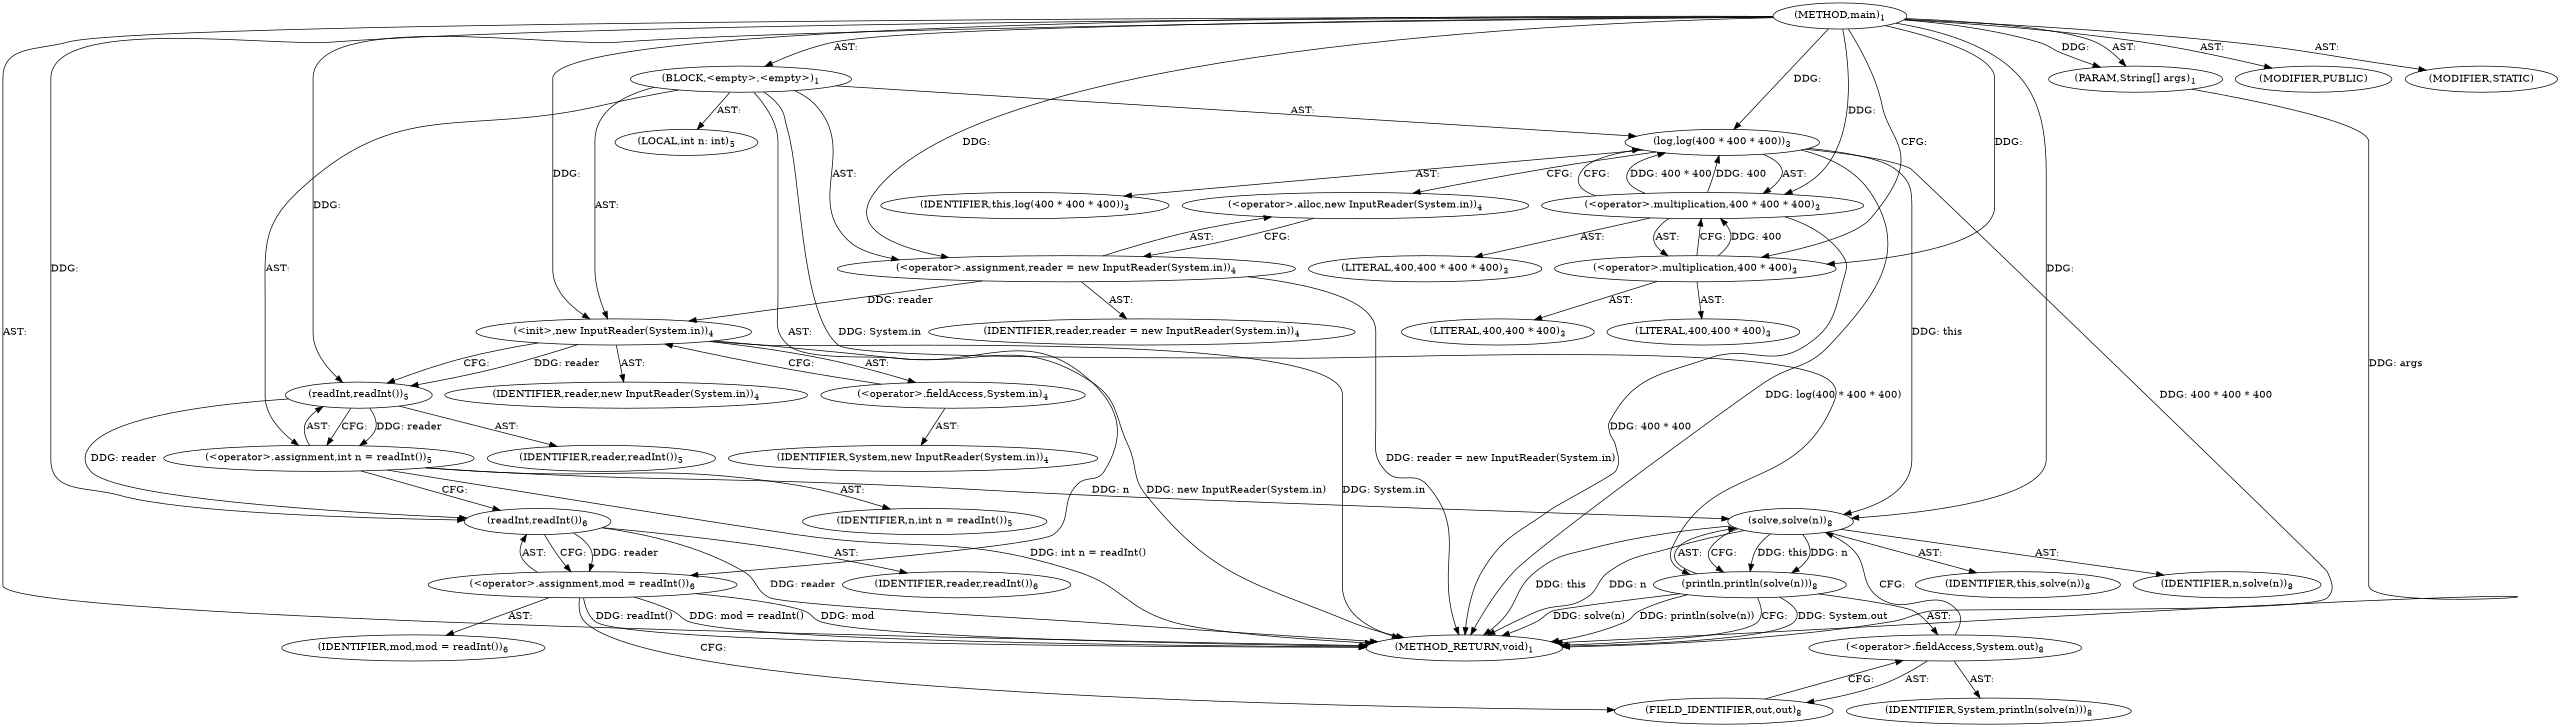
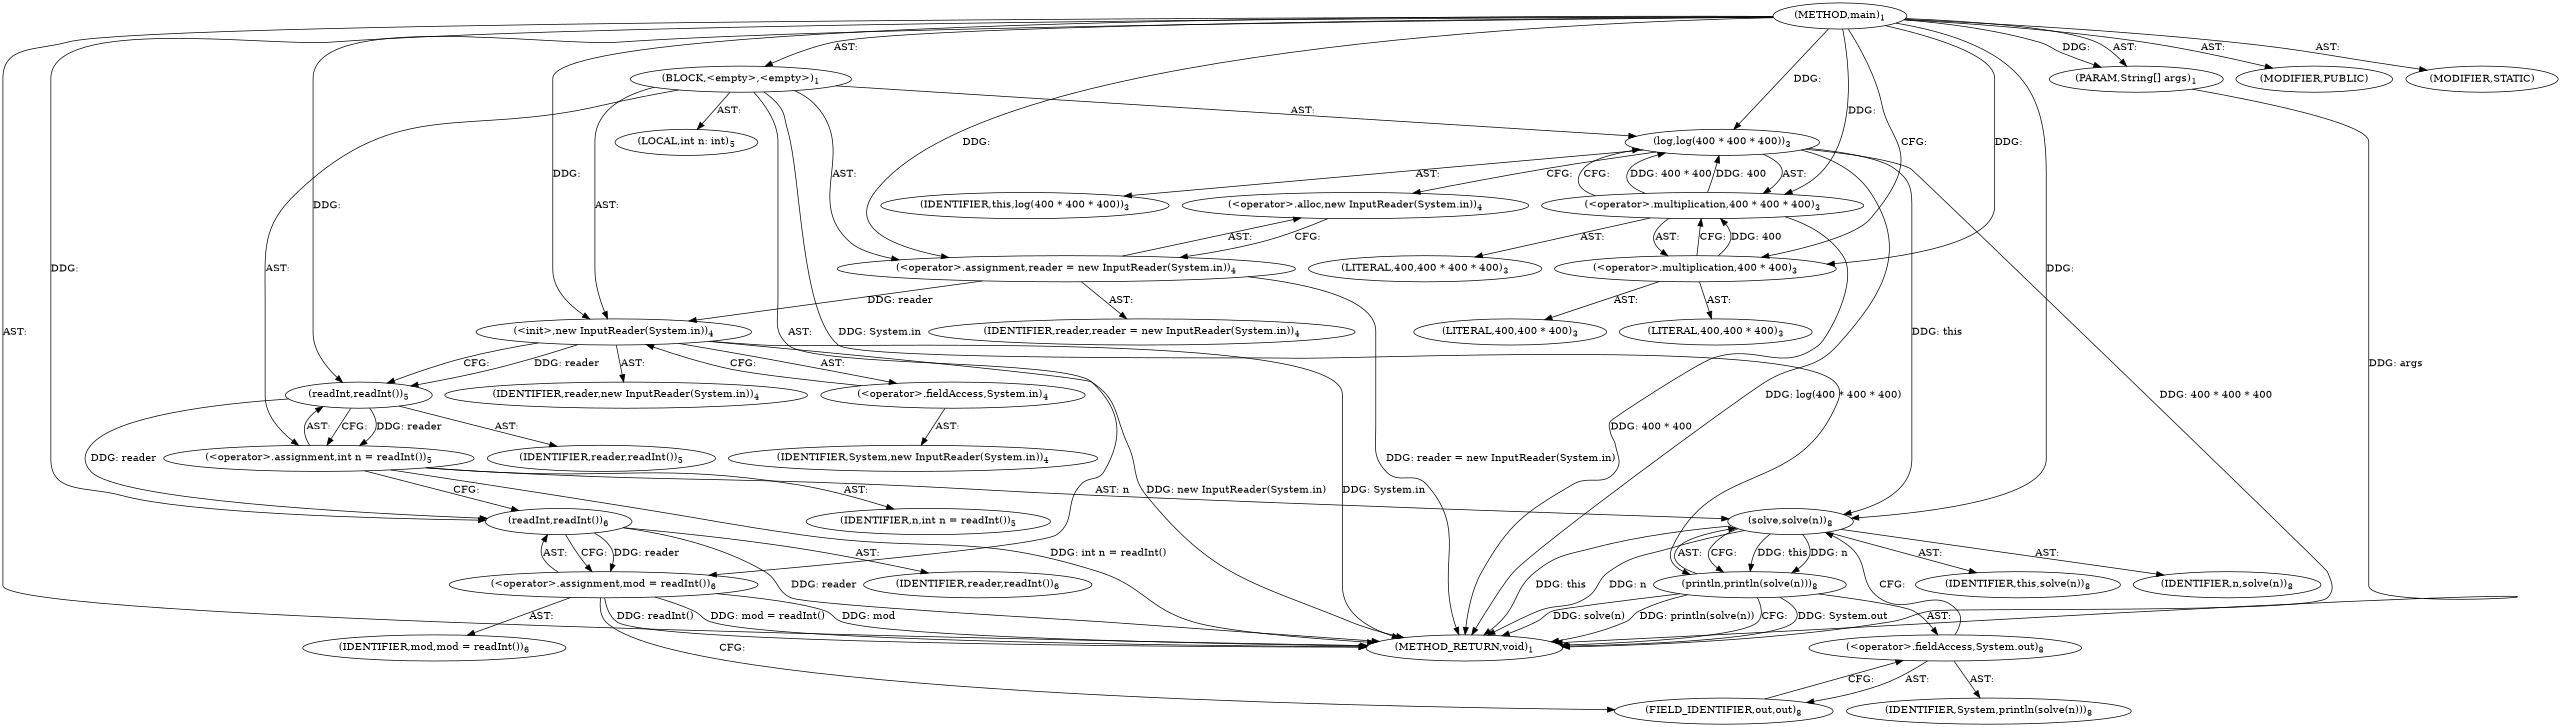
(1111, 490) -> (1112, 490)
